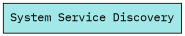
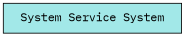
(92, 18) -> (92, 18)
